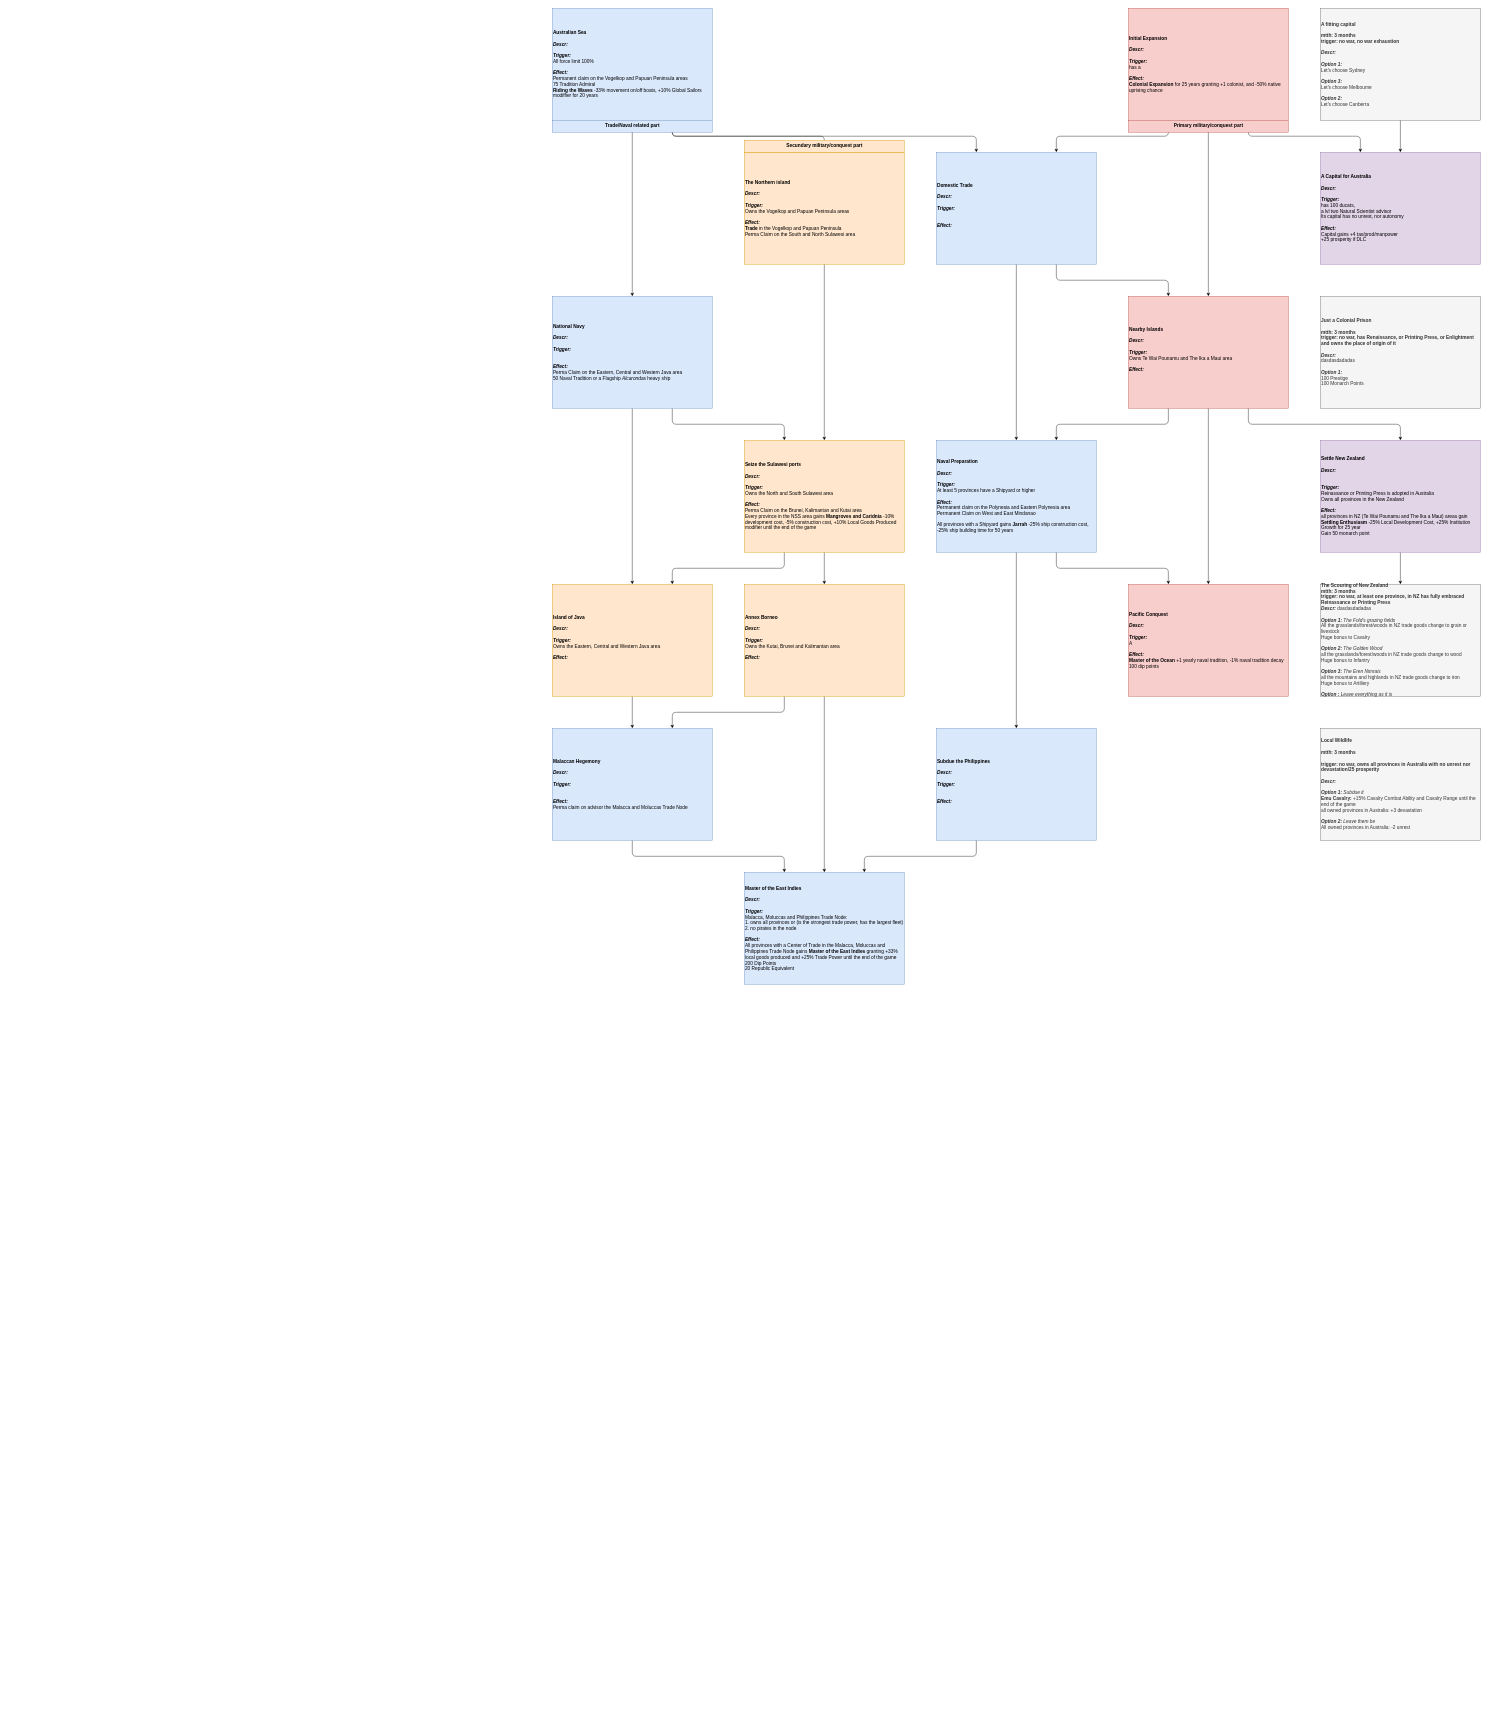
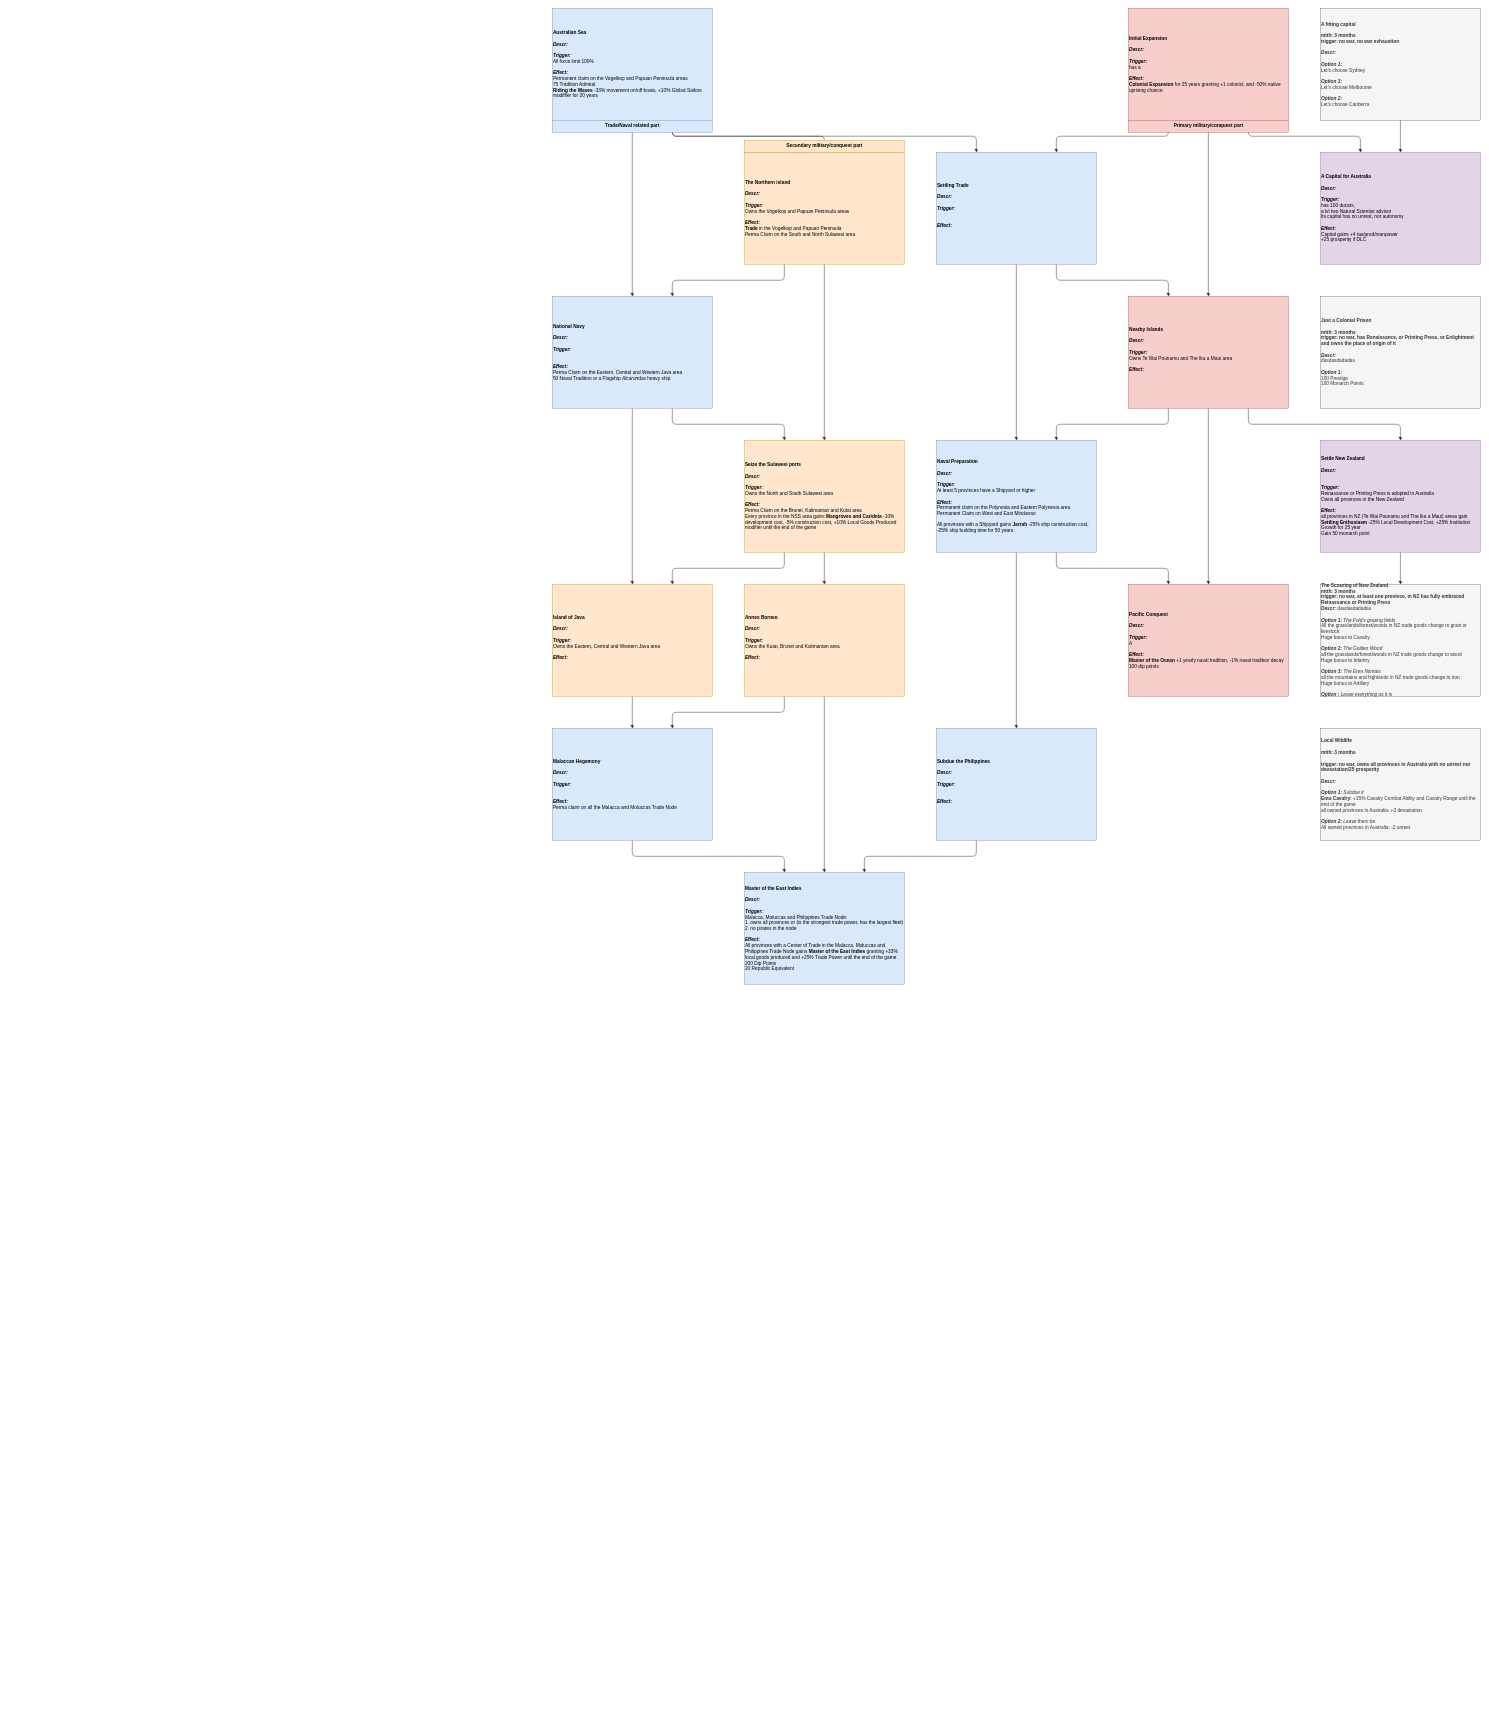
(955, 208) -> (954, 208)
none -> (672, 292)
(622, 784) -> (616, 784)
